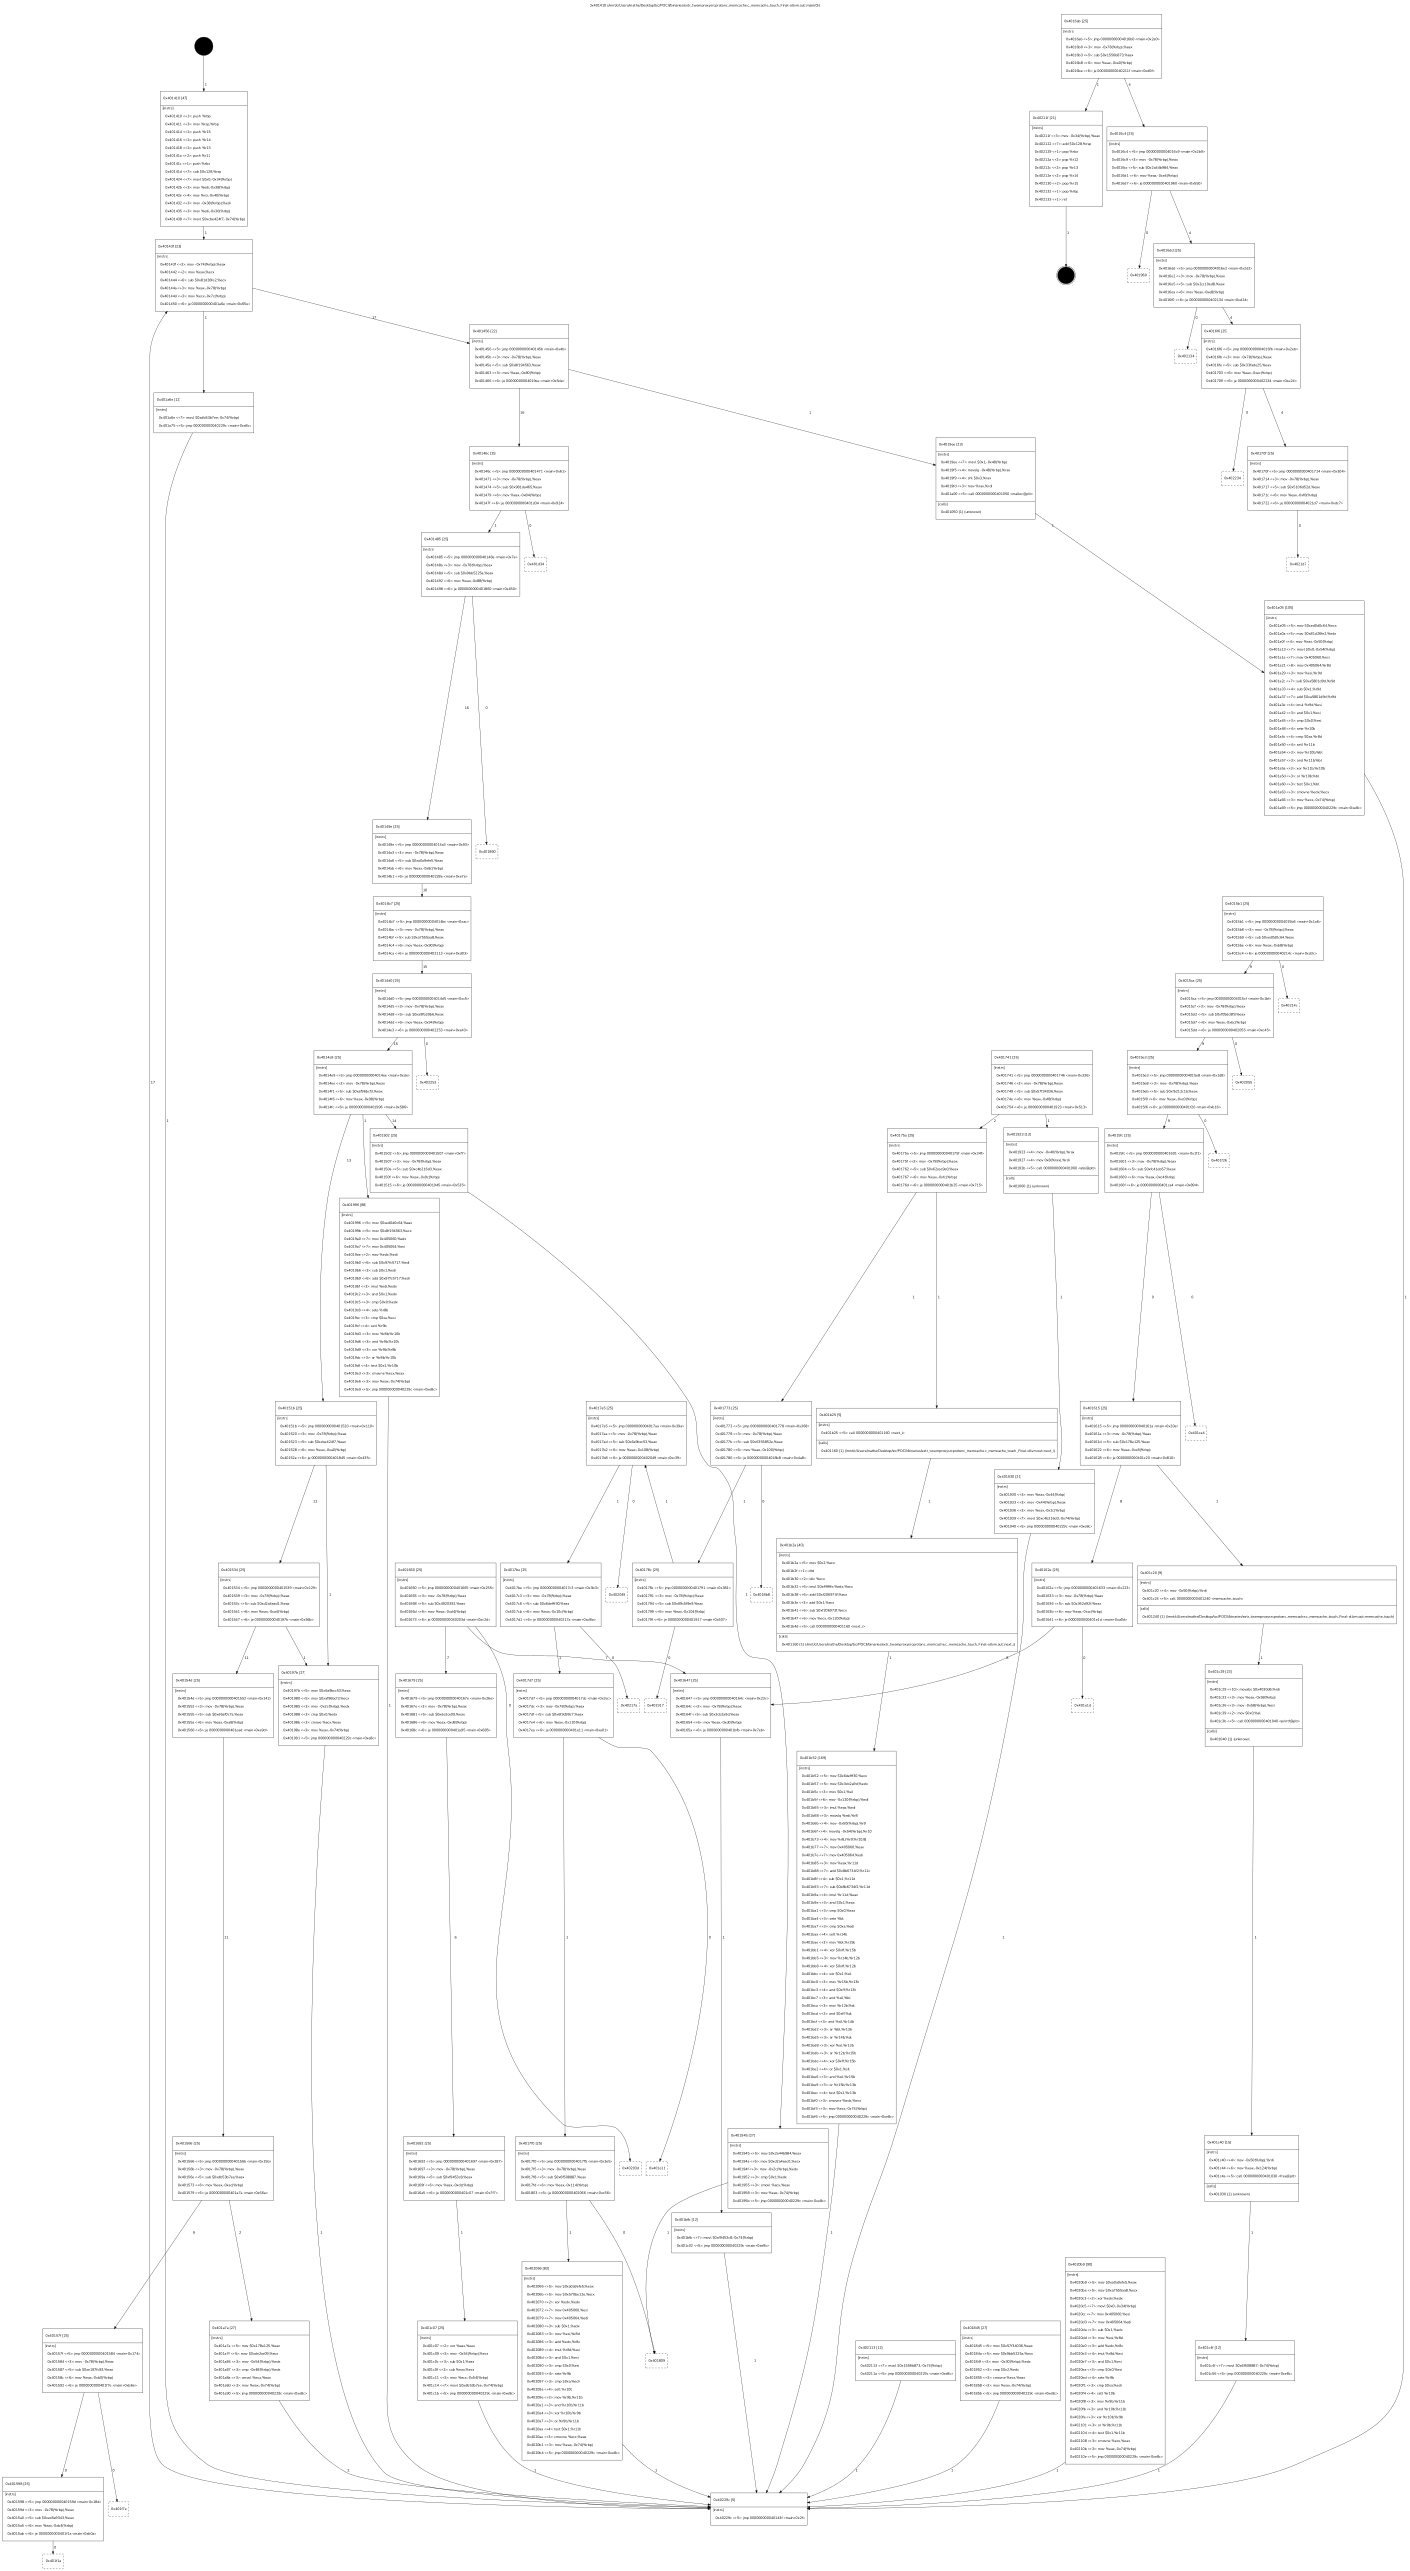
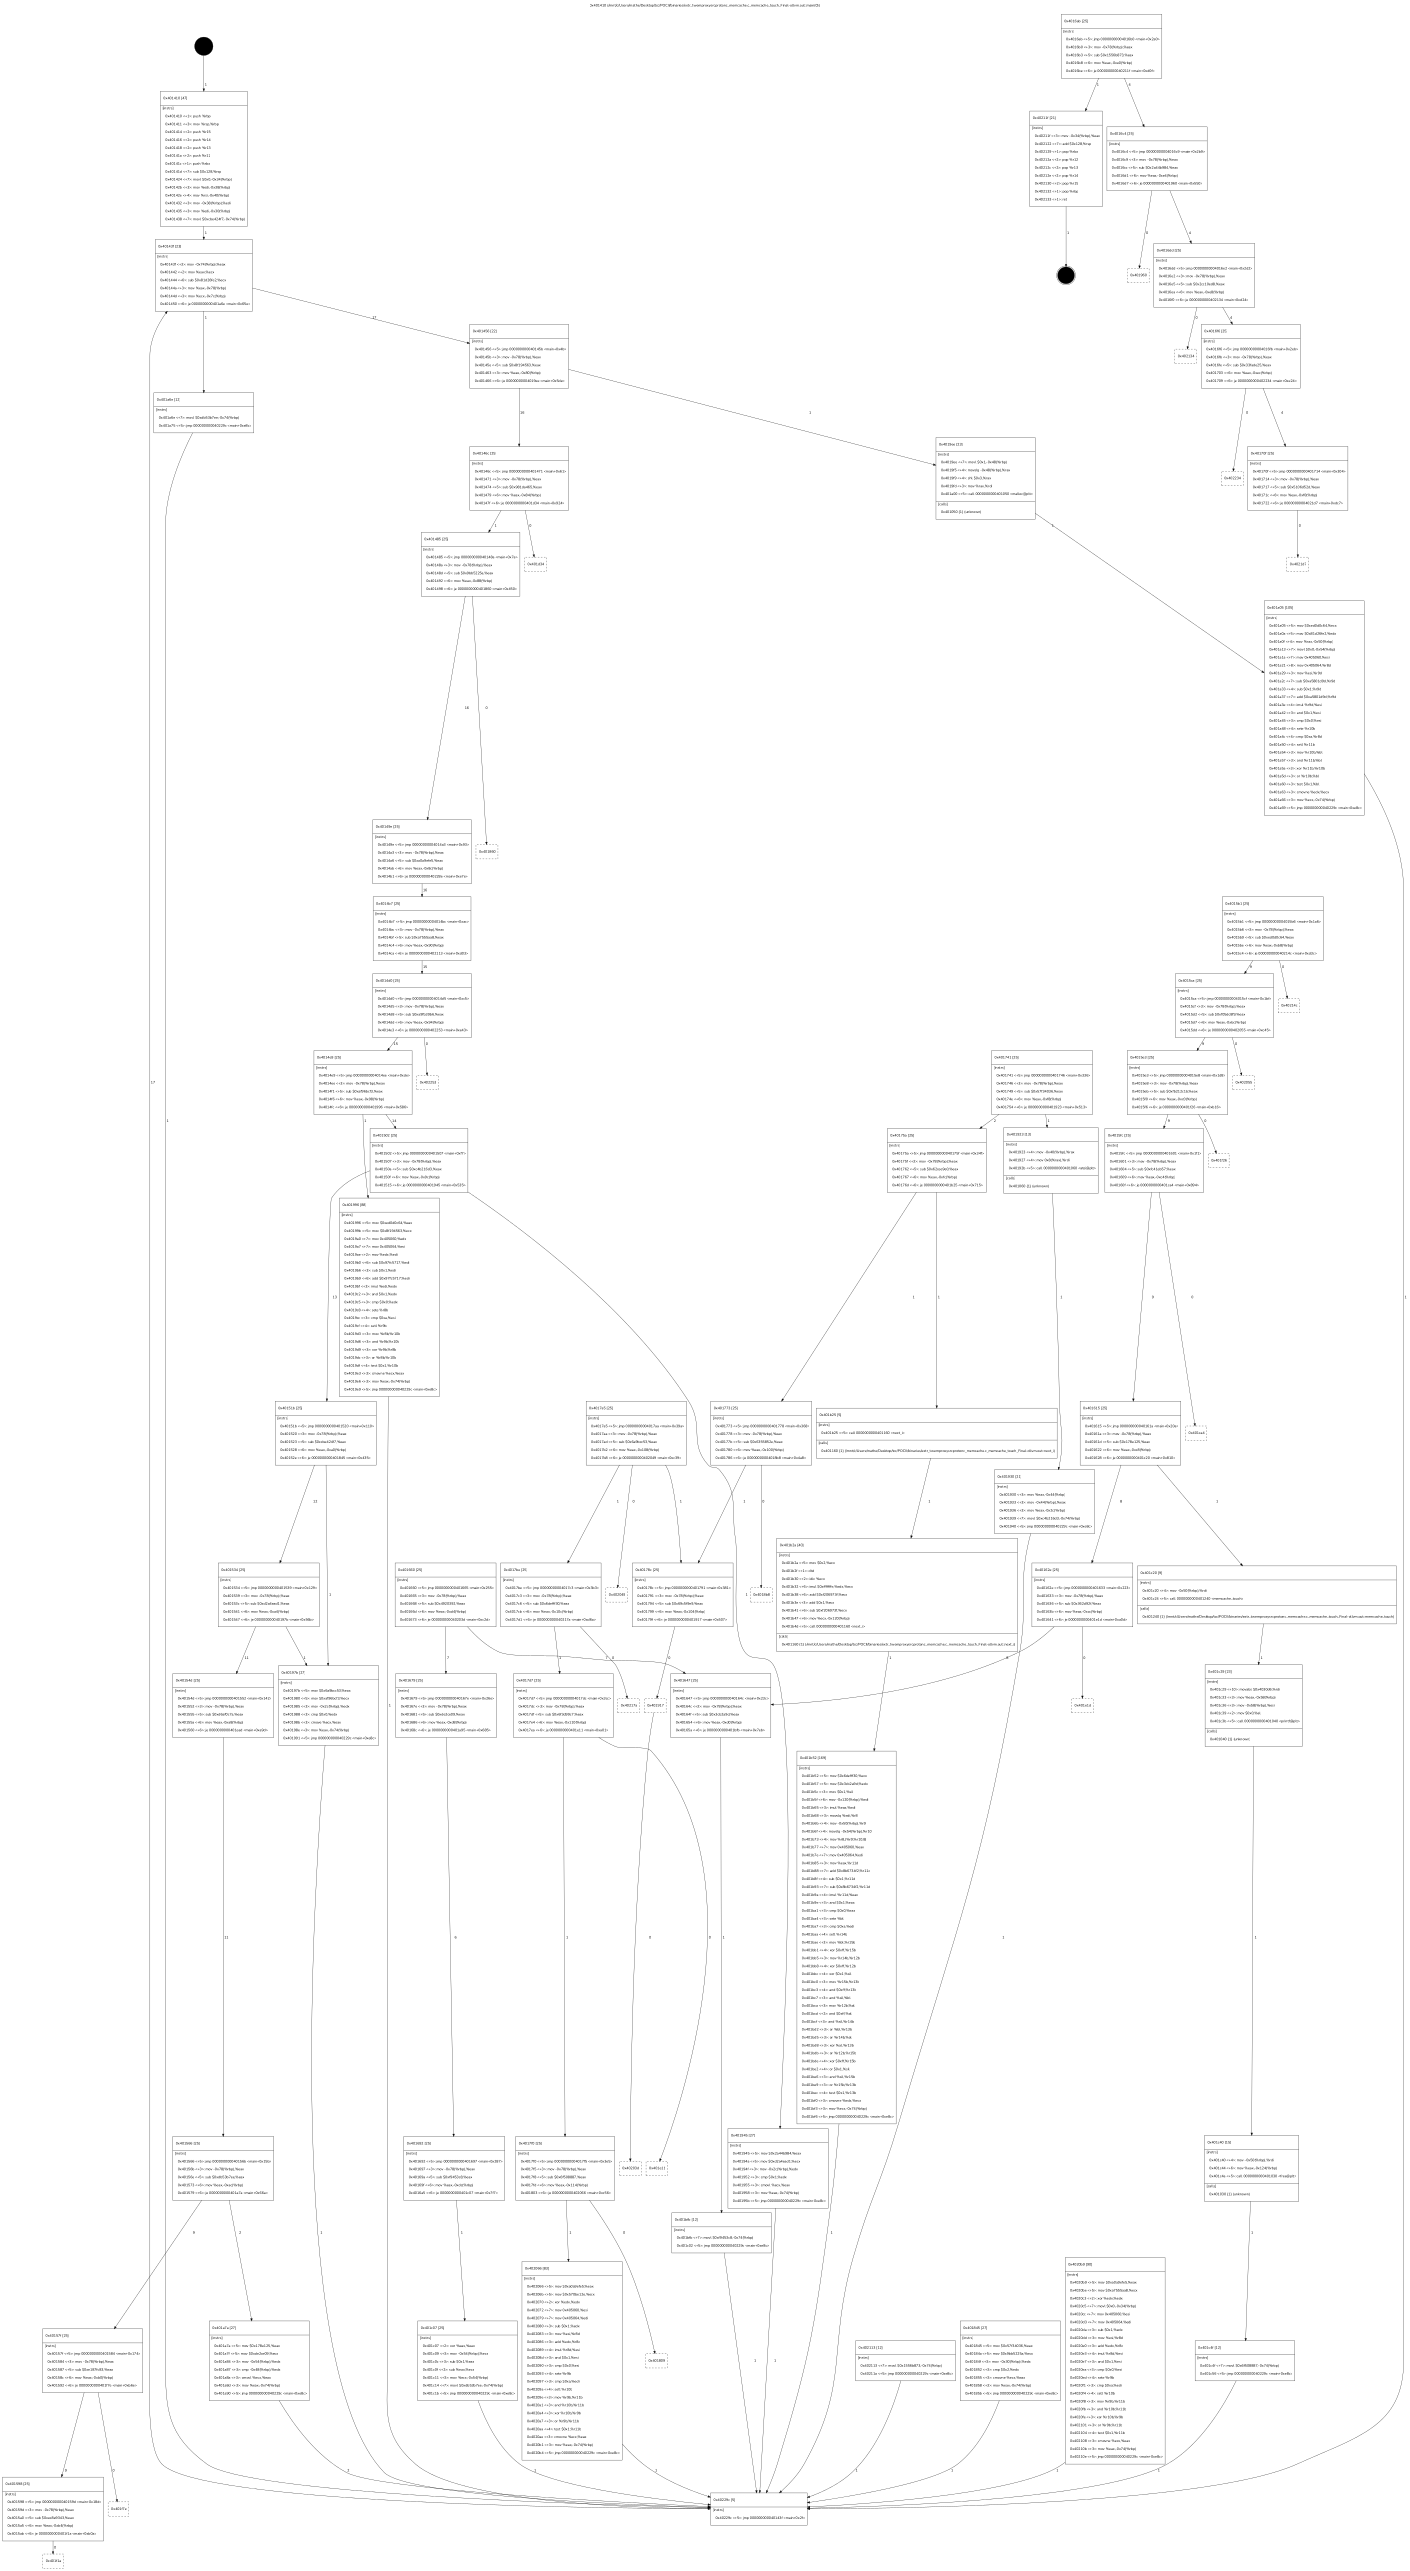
(322, 1255) -> (329, 1274)
(659, 1515) -> (677, 1512)
(500, 1925) -> (635, 1935)
(651, 2246) -> (768, 2349)
